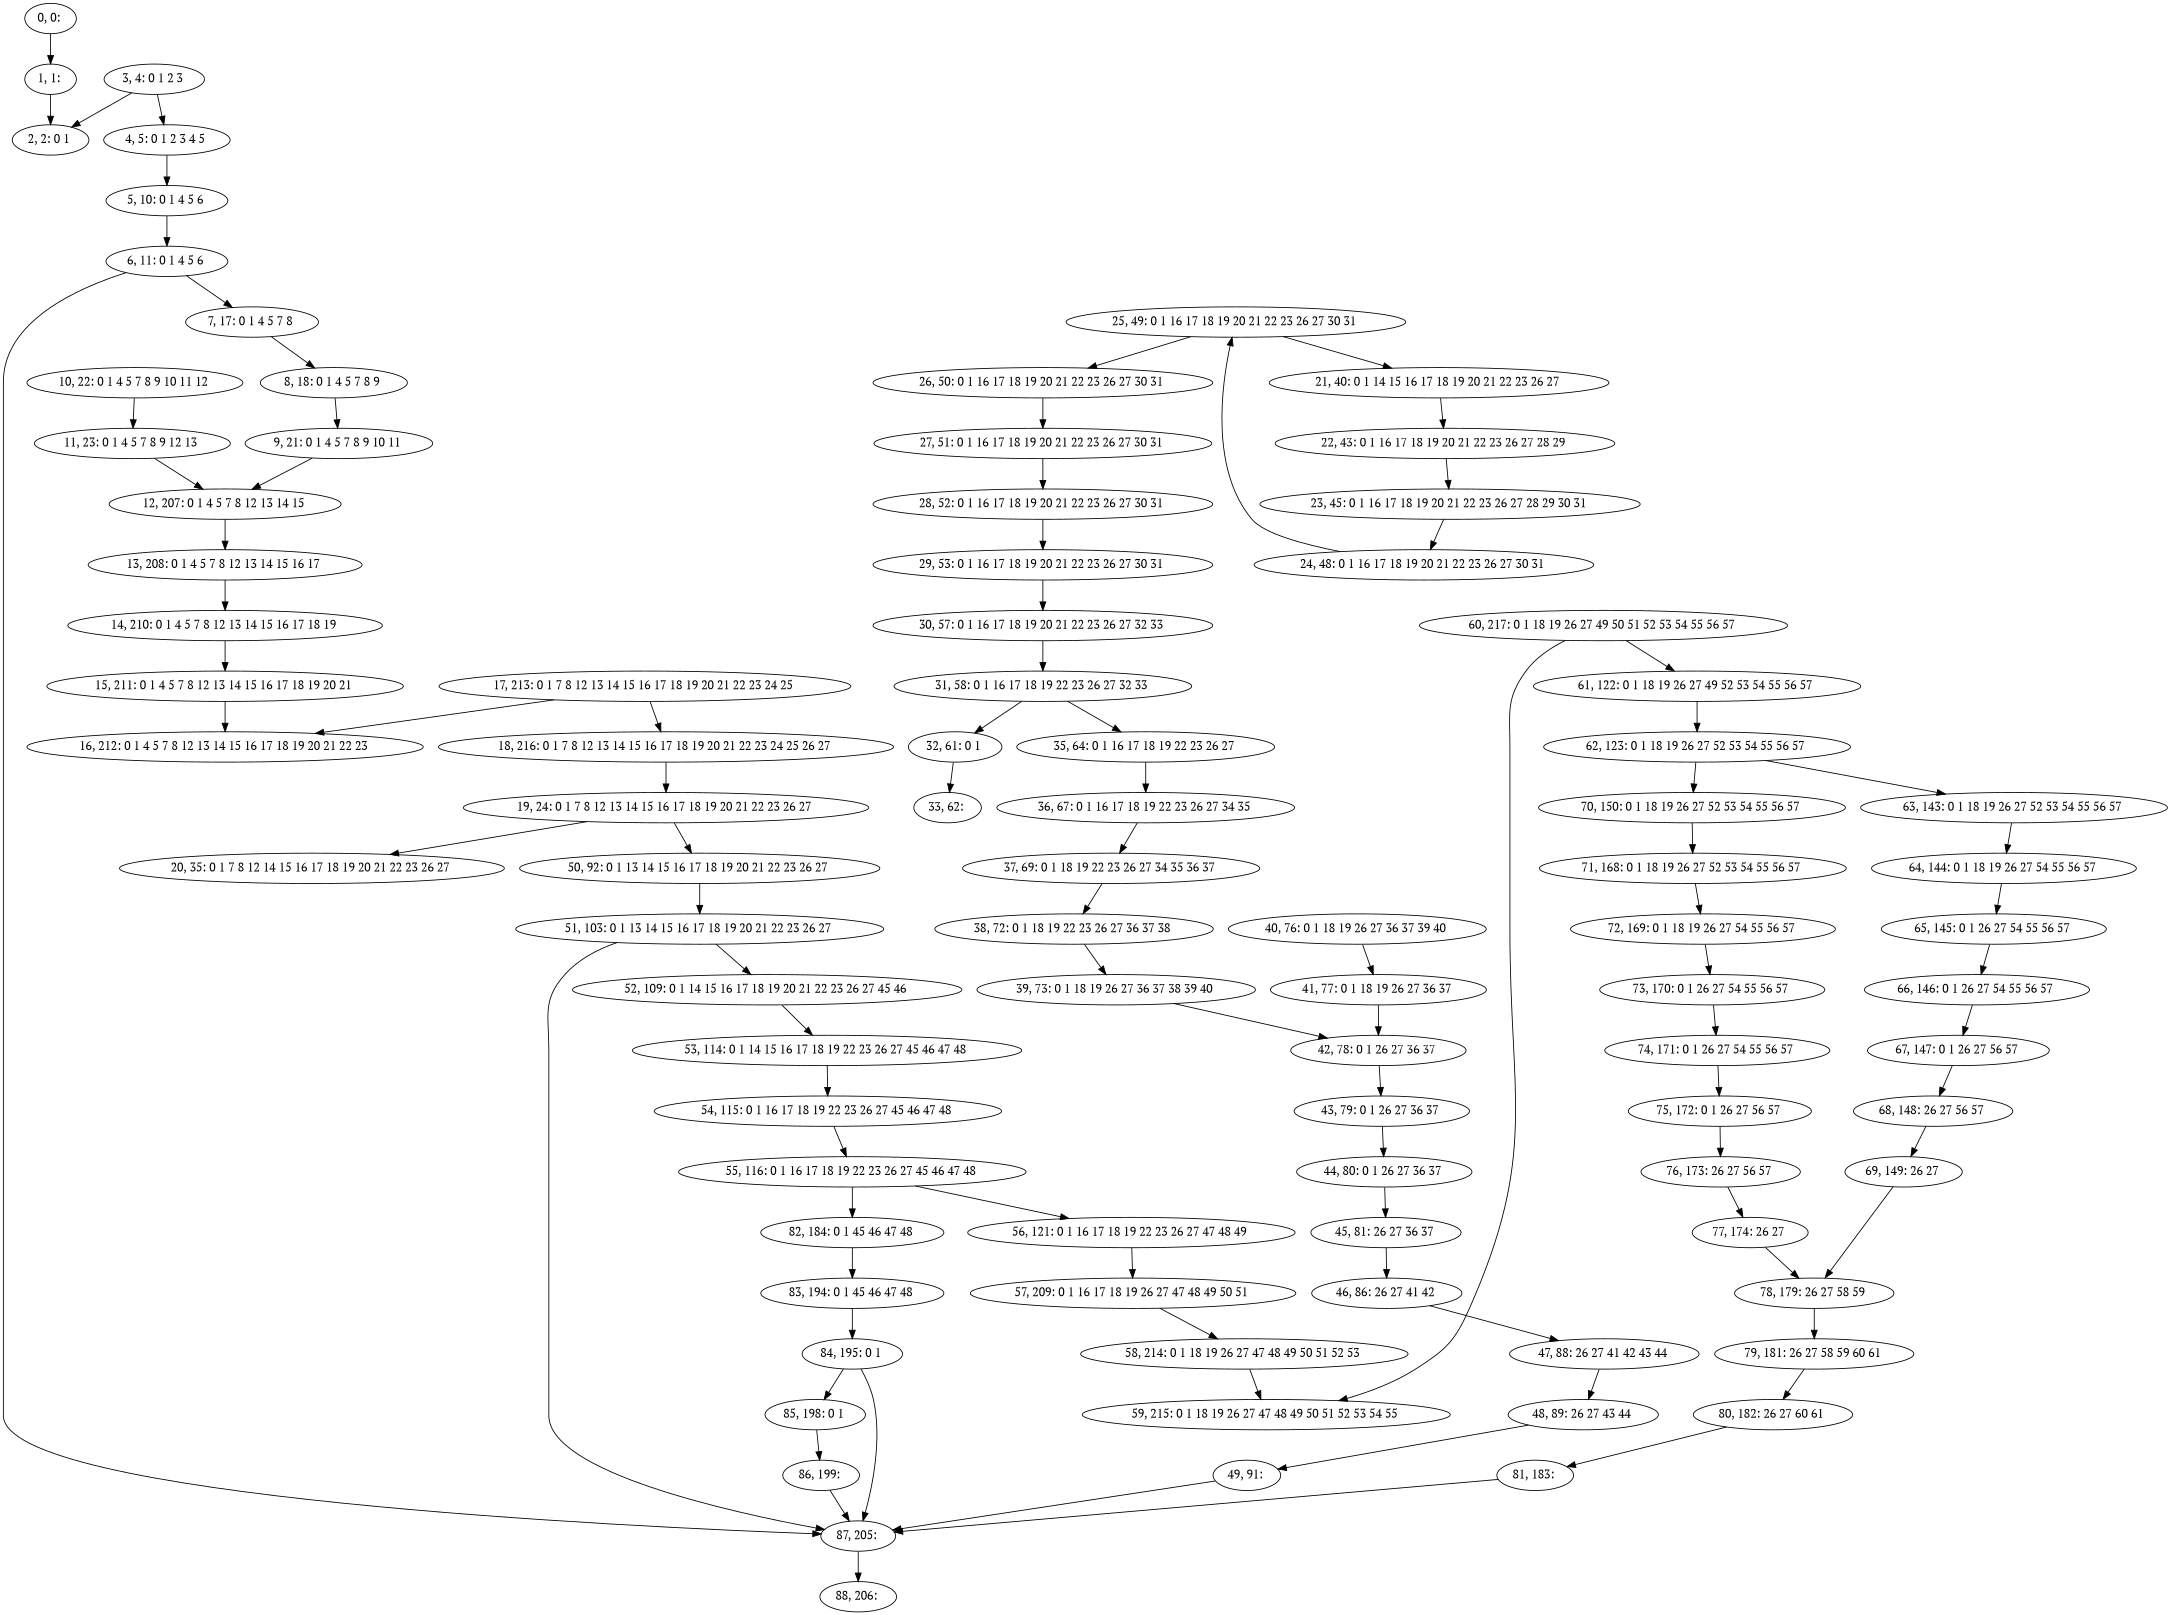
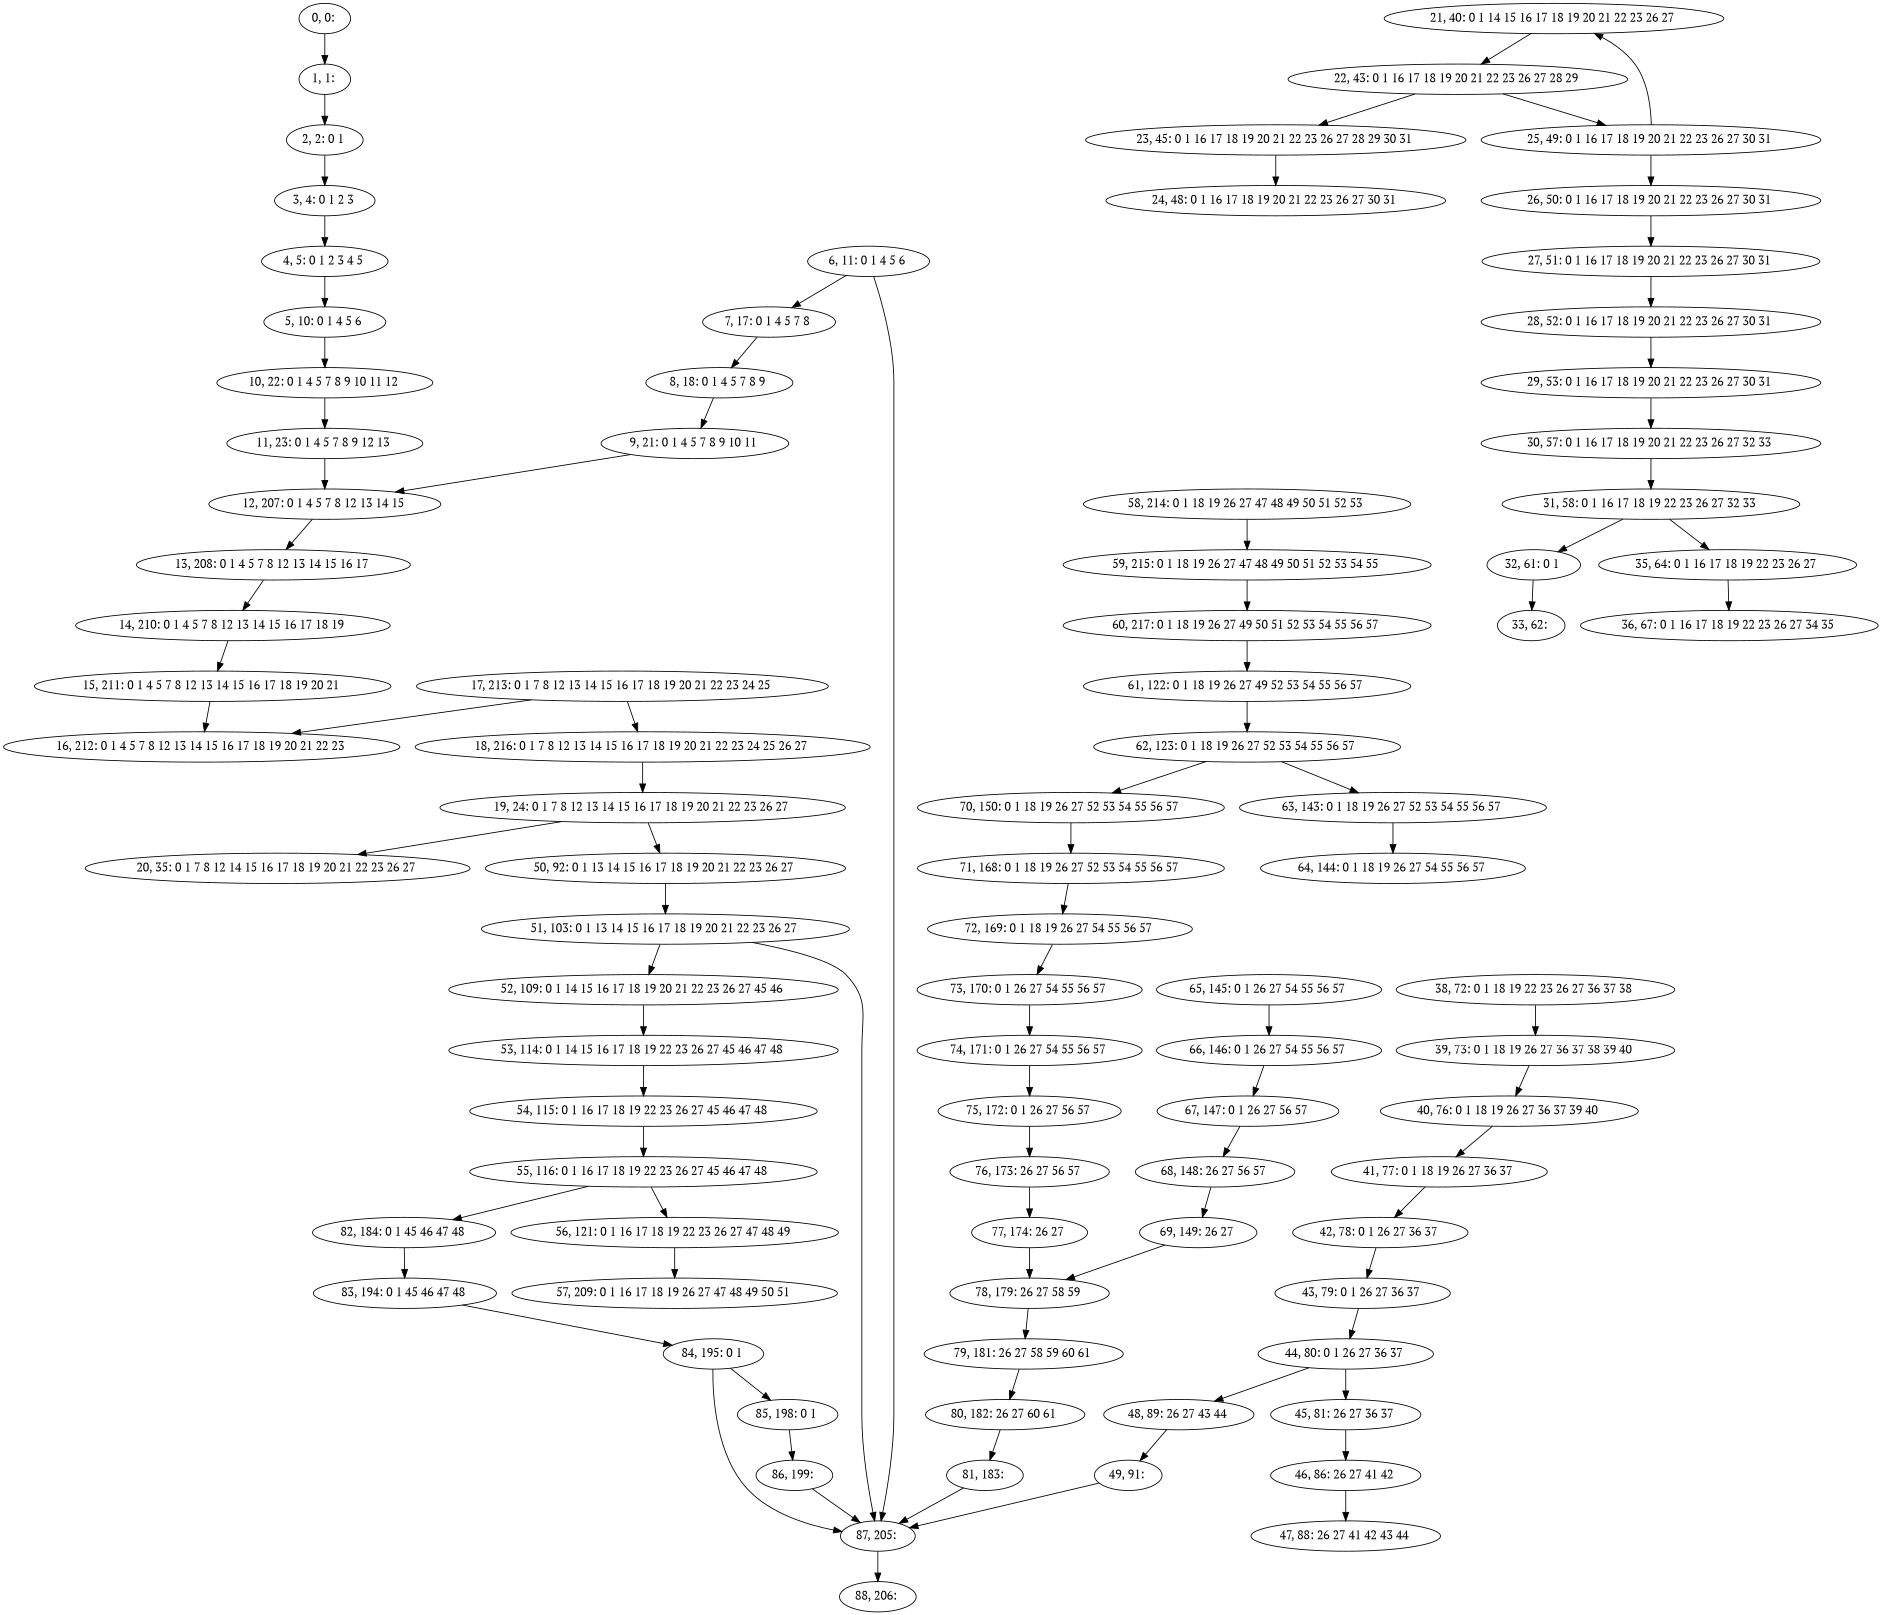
(105, 108) -> (325, 166)
(167, 227) -> (325, 348)
(1232, 482) -> (1550, 108)
(1111, 868) -> none
(2000, 895) -> none
(1246, 1020) -> (1524, 1077)
(1513, 1045) -> (1247, 591)
(1185, 1322) -> none
(1595, 1380) -> (1266, 1383)
